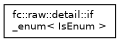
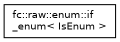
(60, 21) -> (60, 21)
